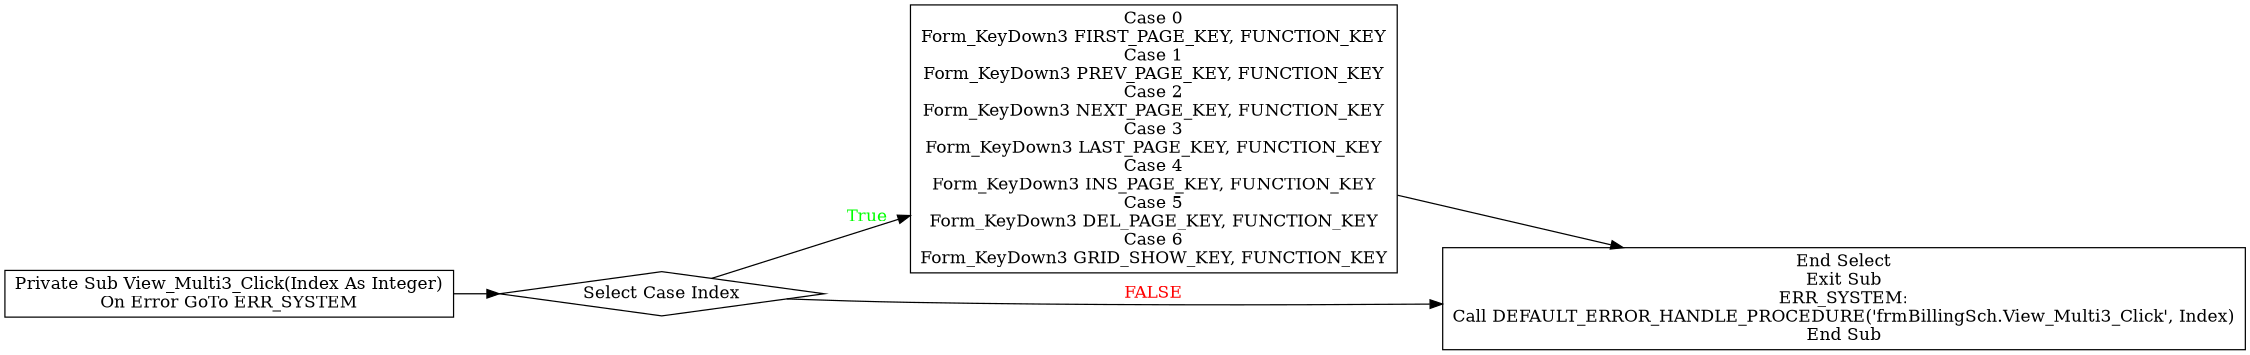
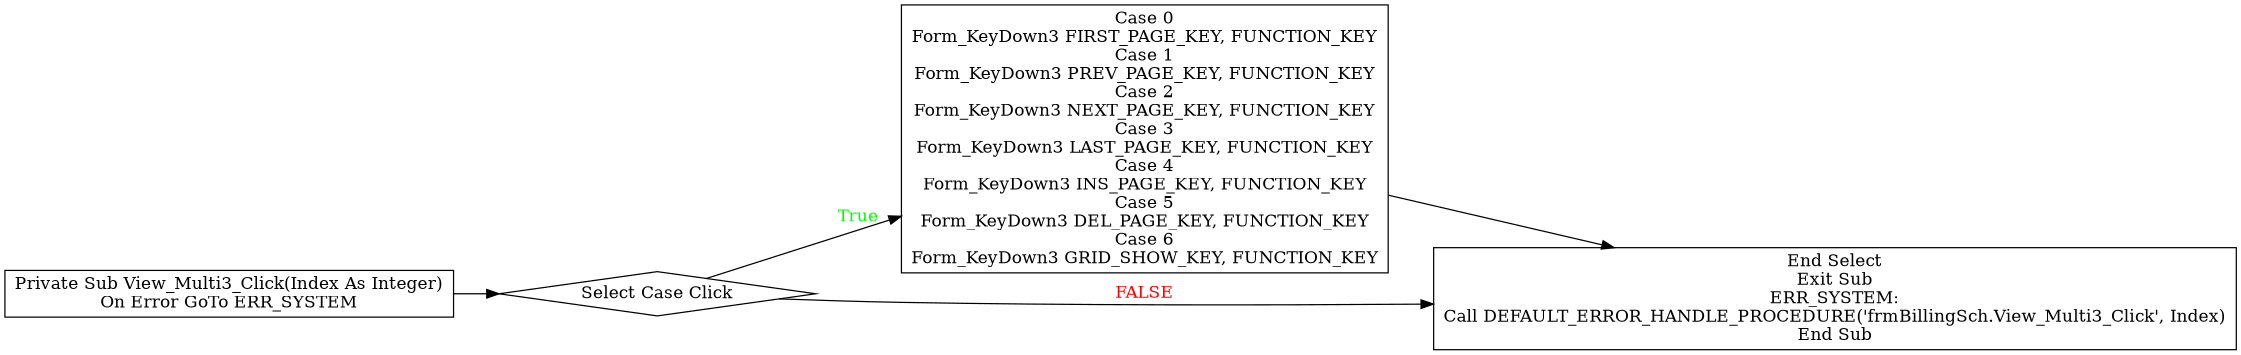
(662, 294) -> (657, 294)
